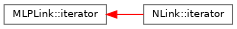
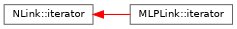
(130, 14) -> (117, 14)
